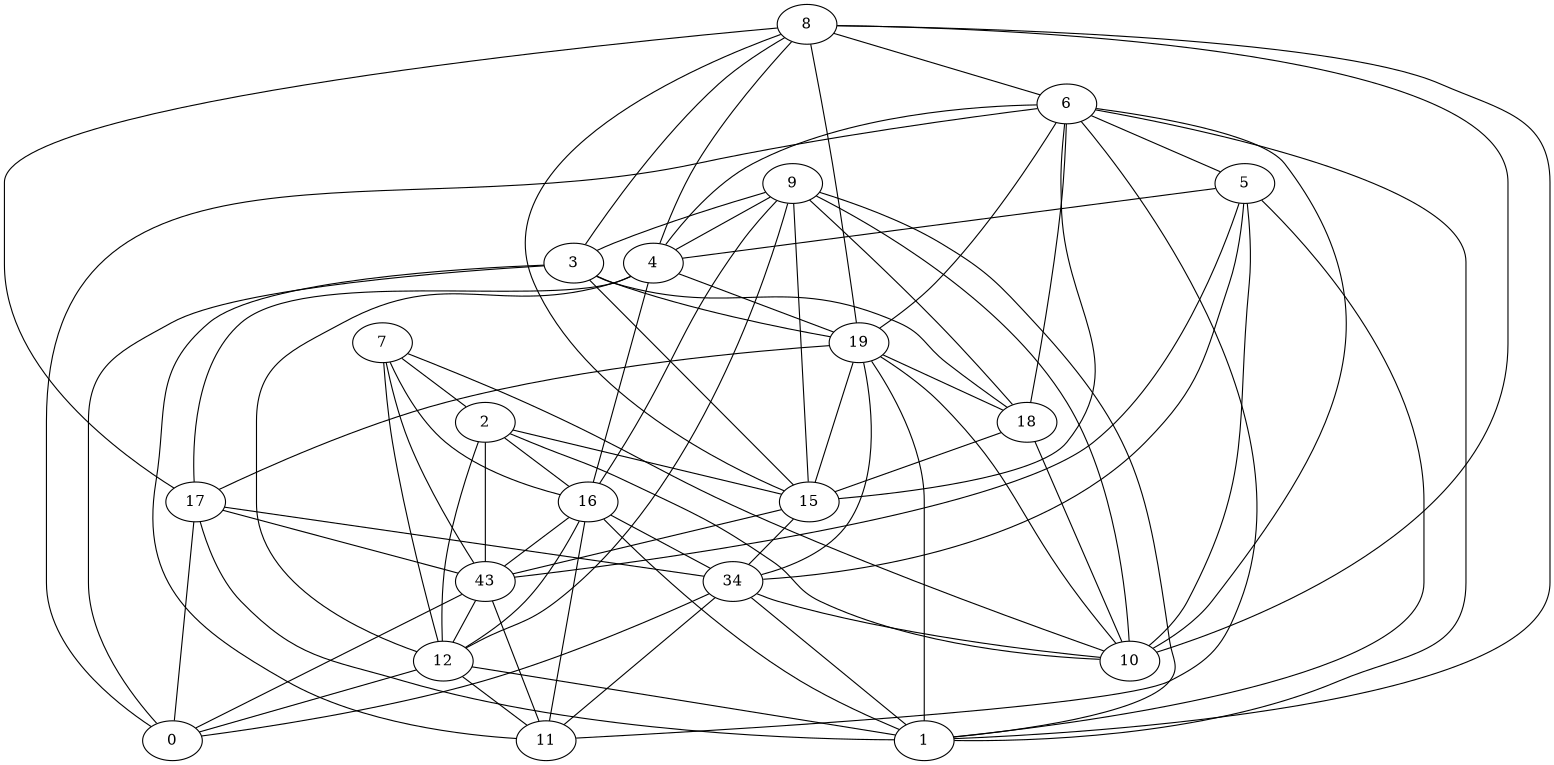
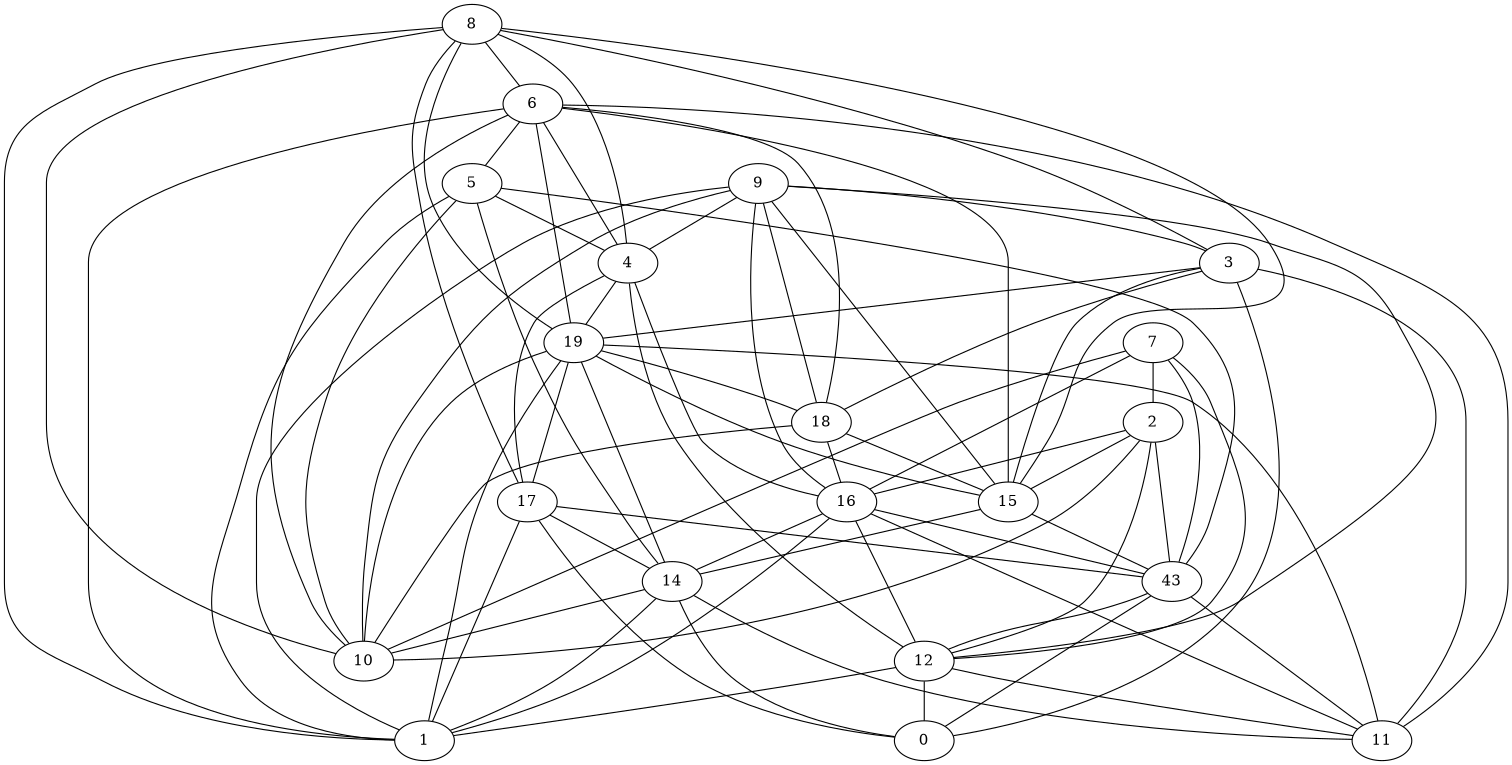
(307, 196) -> none
none -> (1063, 377)
none -> (836, 467)
(733, 582) -> (672, 582)
